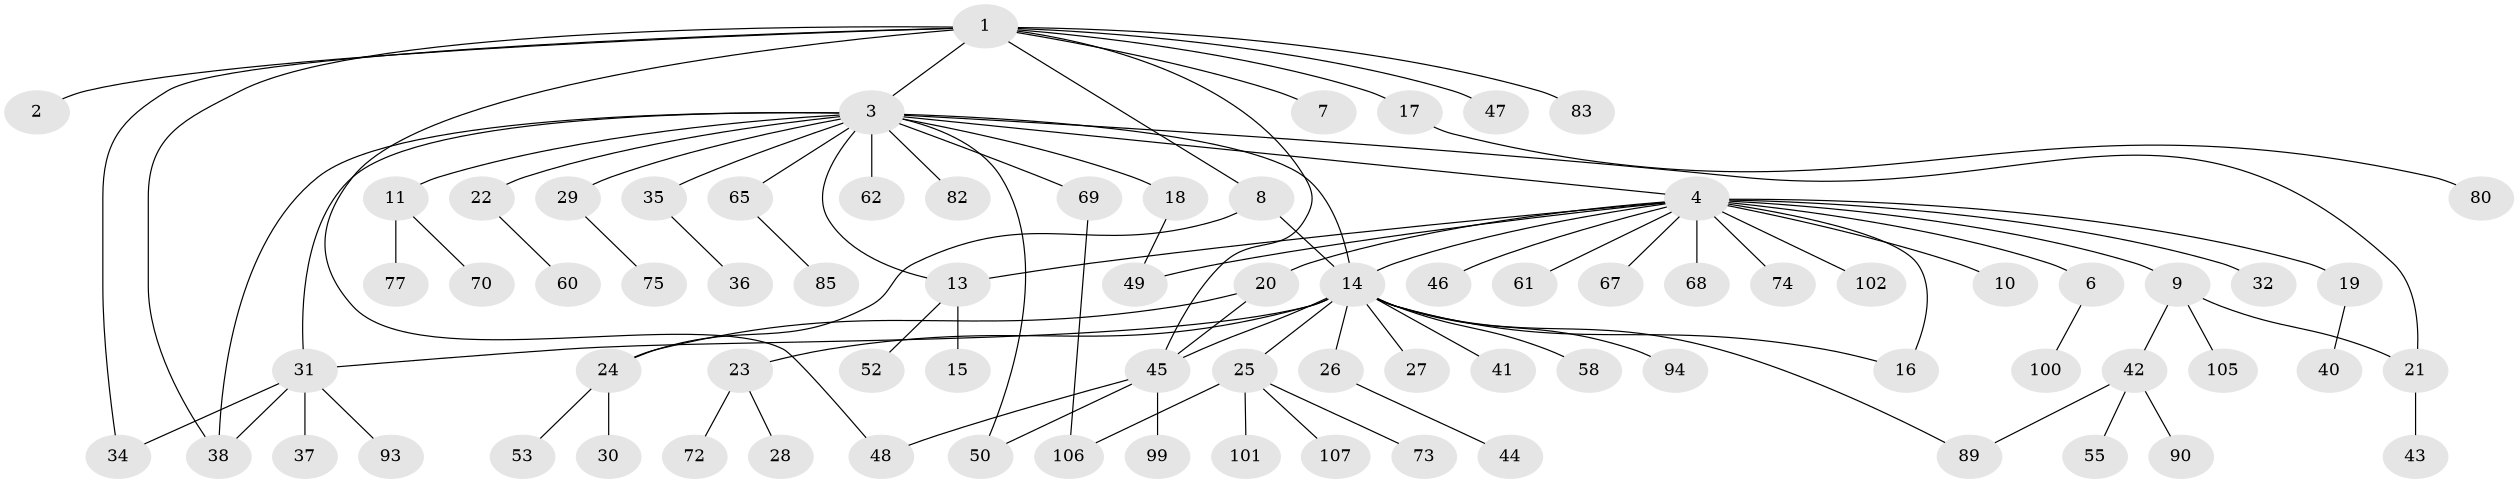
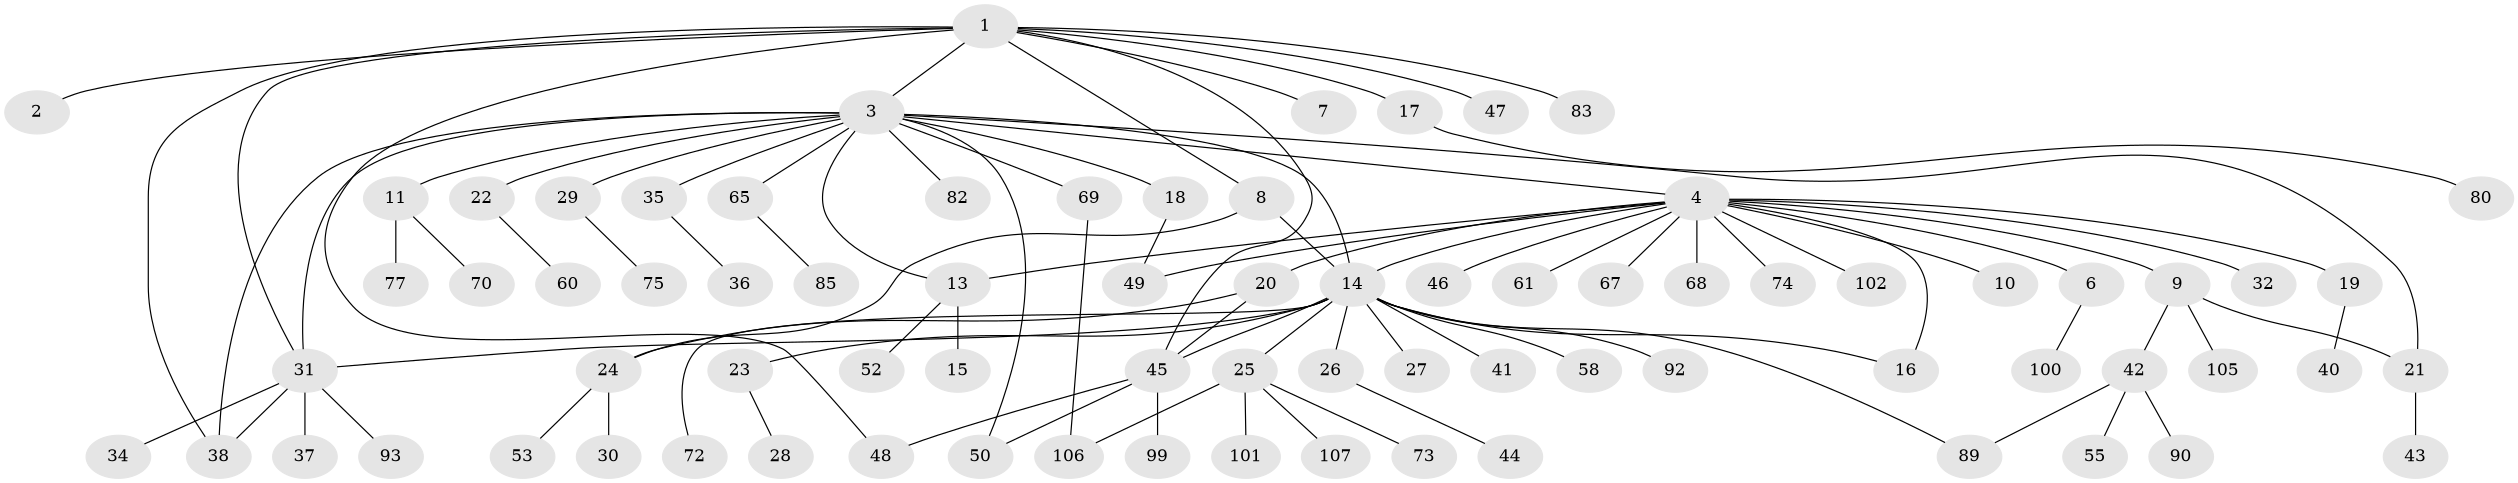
(201, 81) -> (280, 85)
(872, 199) -> none
(1675, 371) -> (1675, 371)
(717, 414) -> (967, 316)
